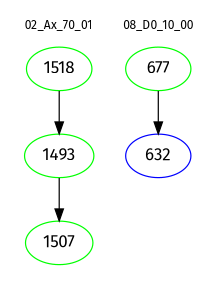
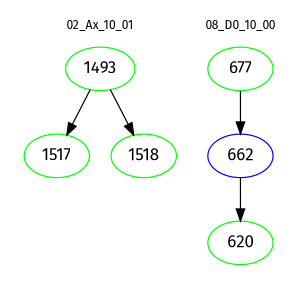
(59, 26) -> (100, 26)
(59, 106) -> (119, 107)
(158, 156) -> (240, 156)
(59, 243) -> (57, 156)
none -> (240, 243)
